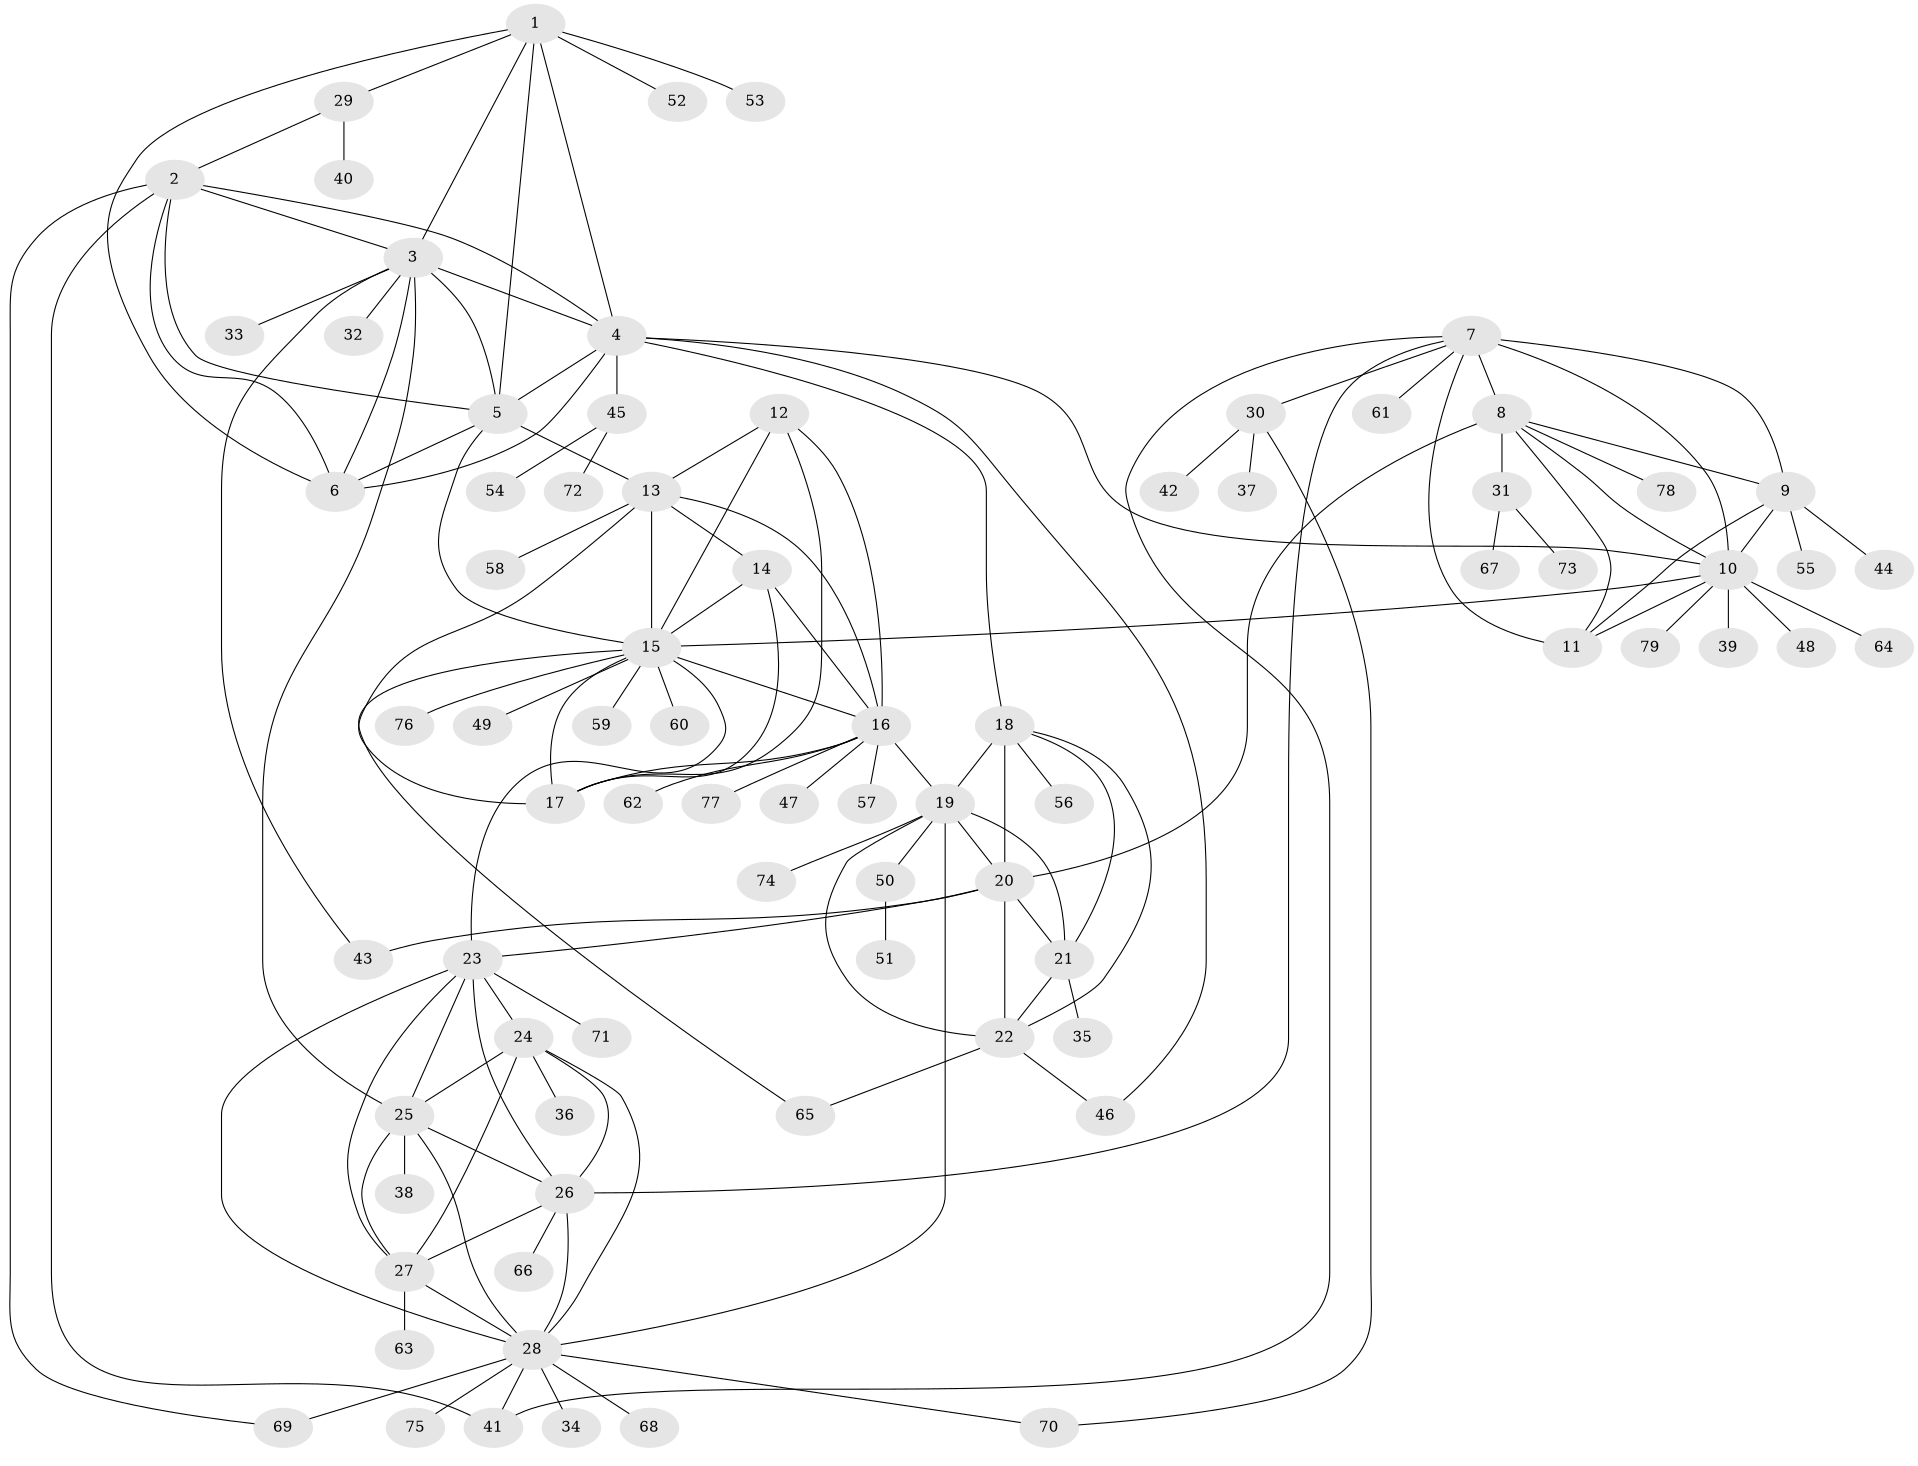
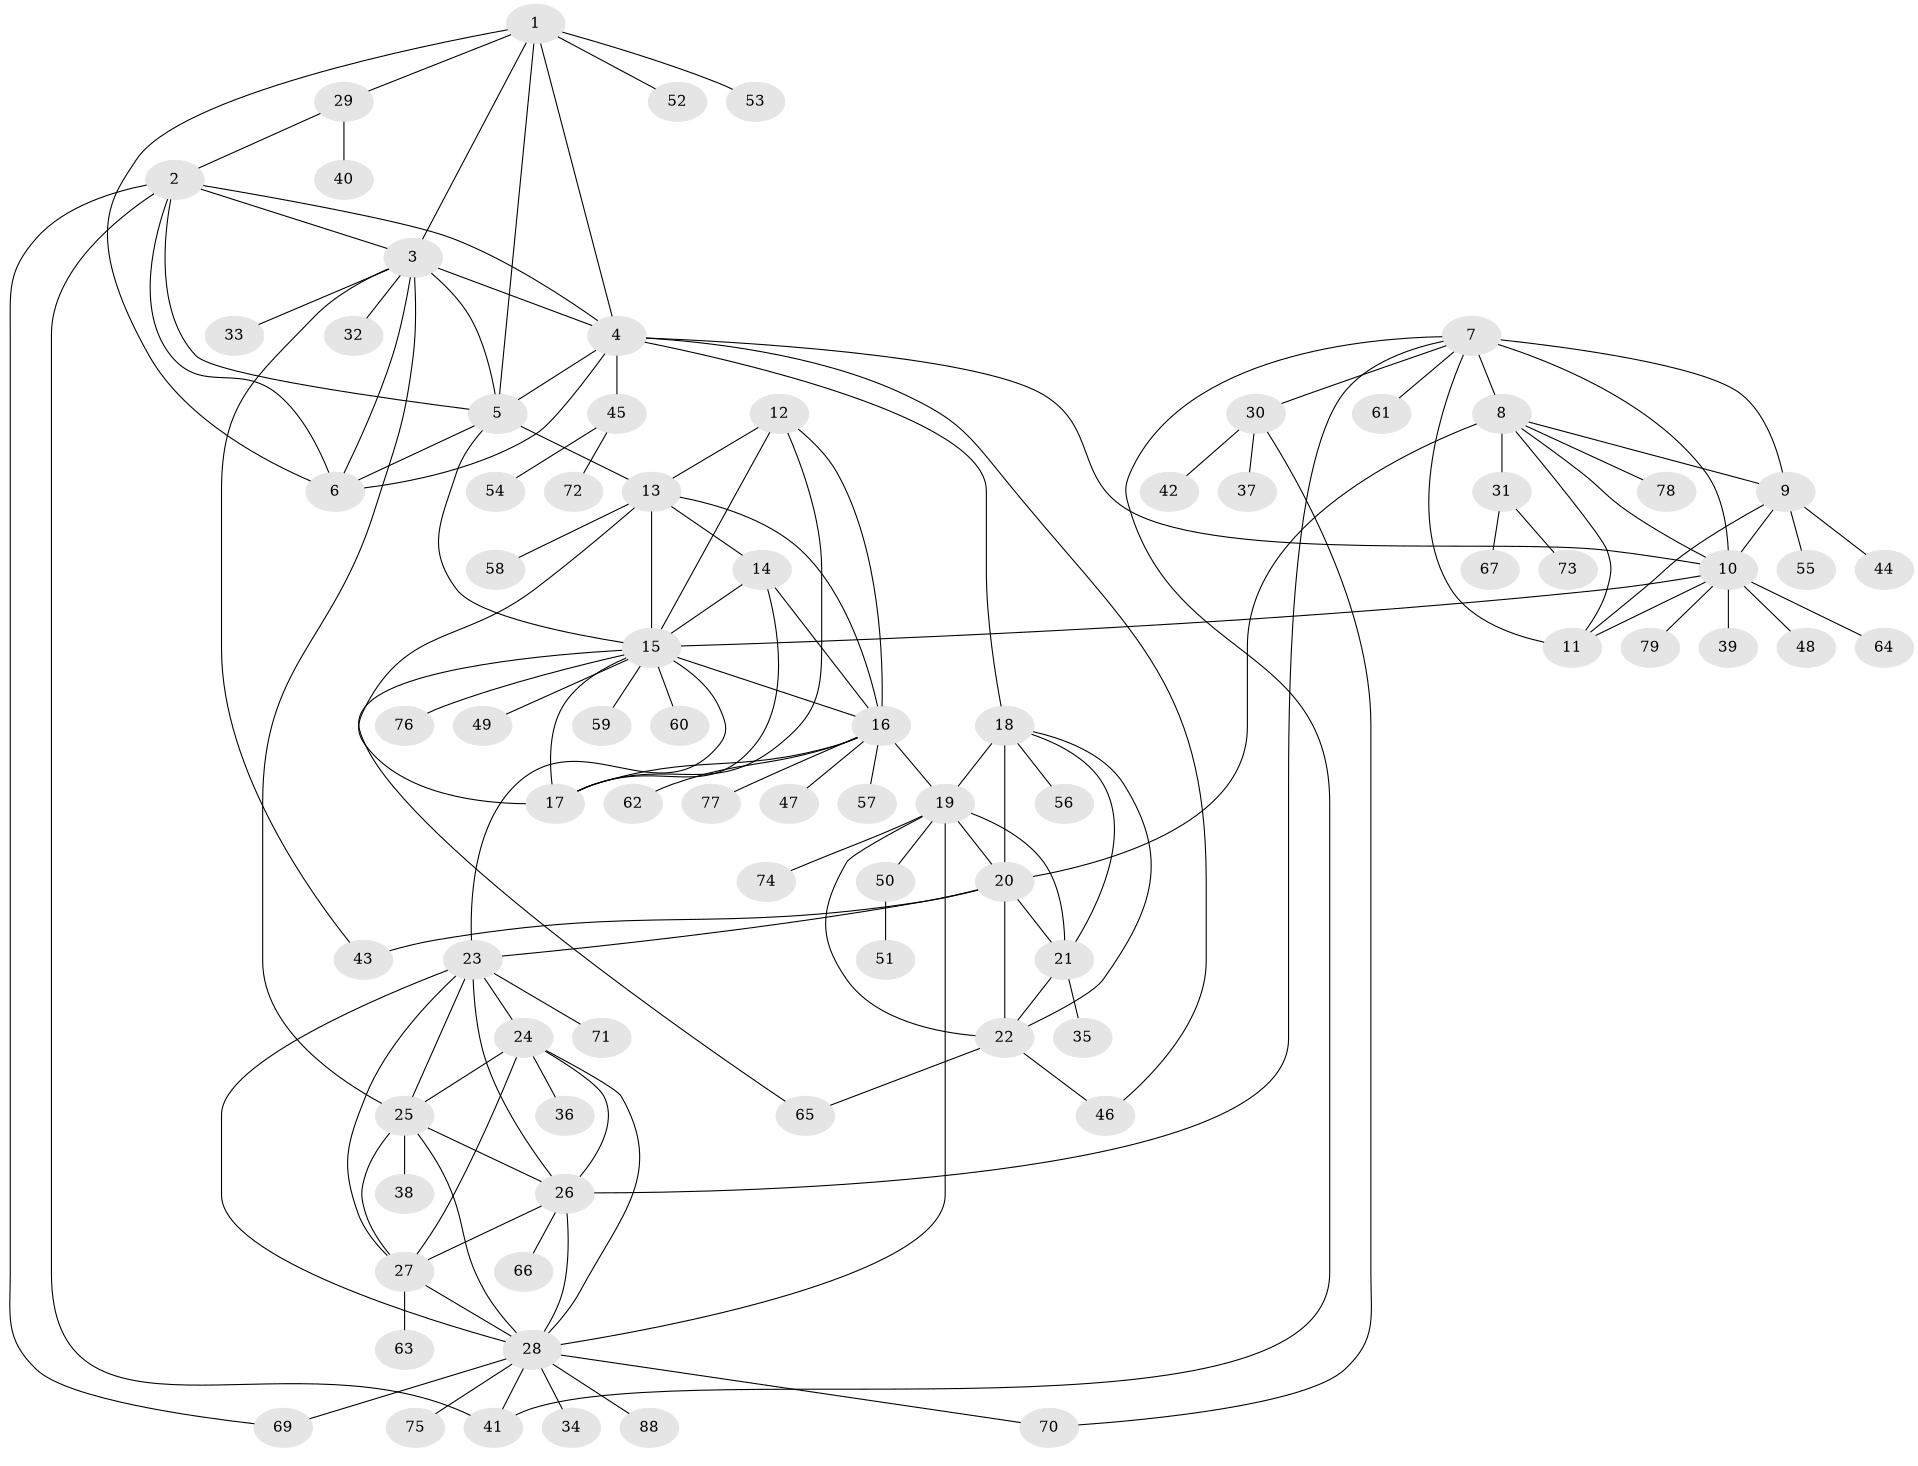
(649, 1428) -> (649, 1428)
